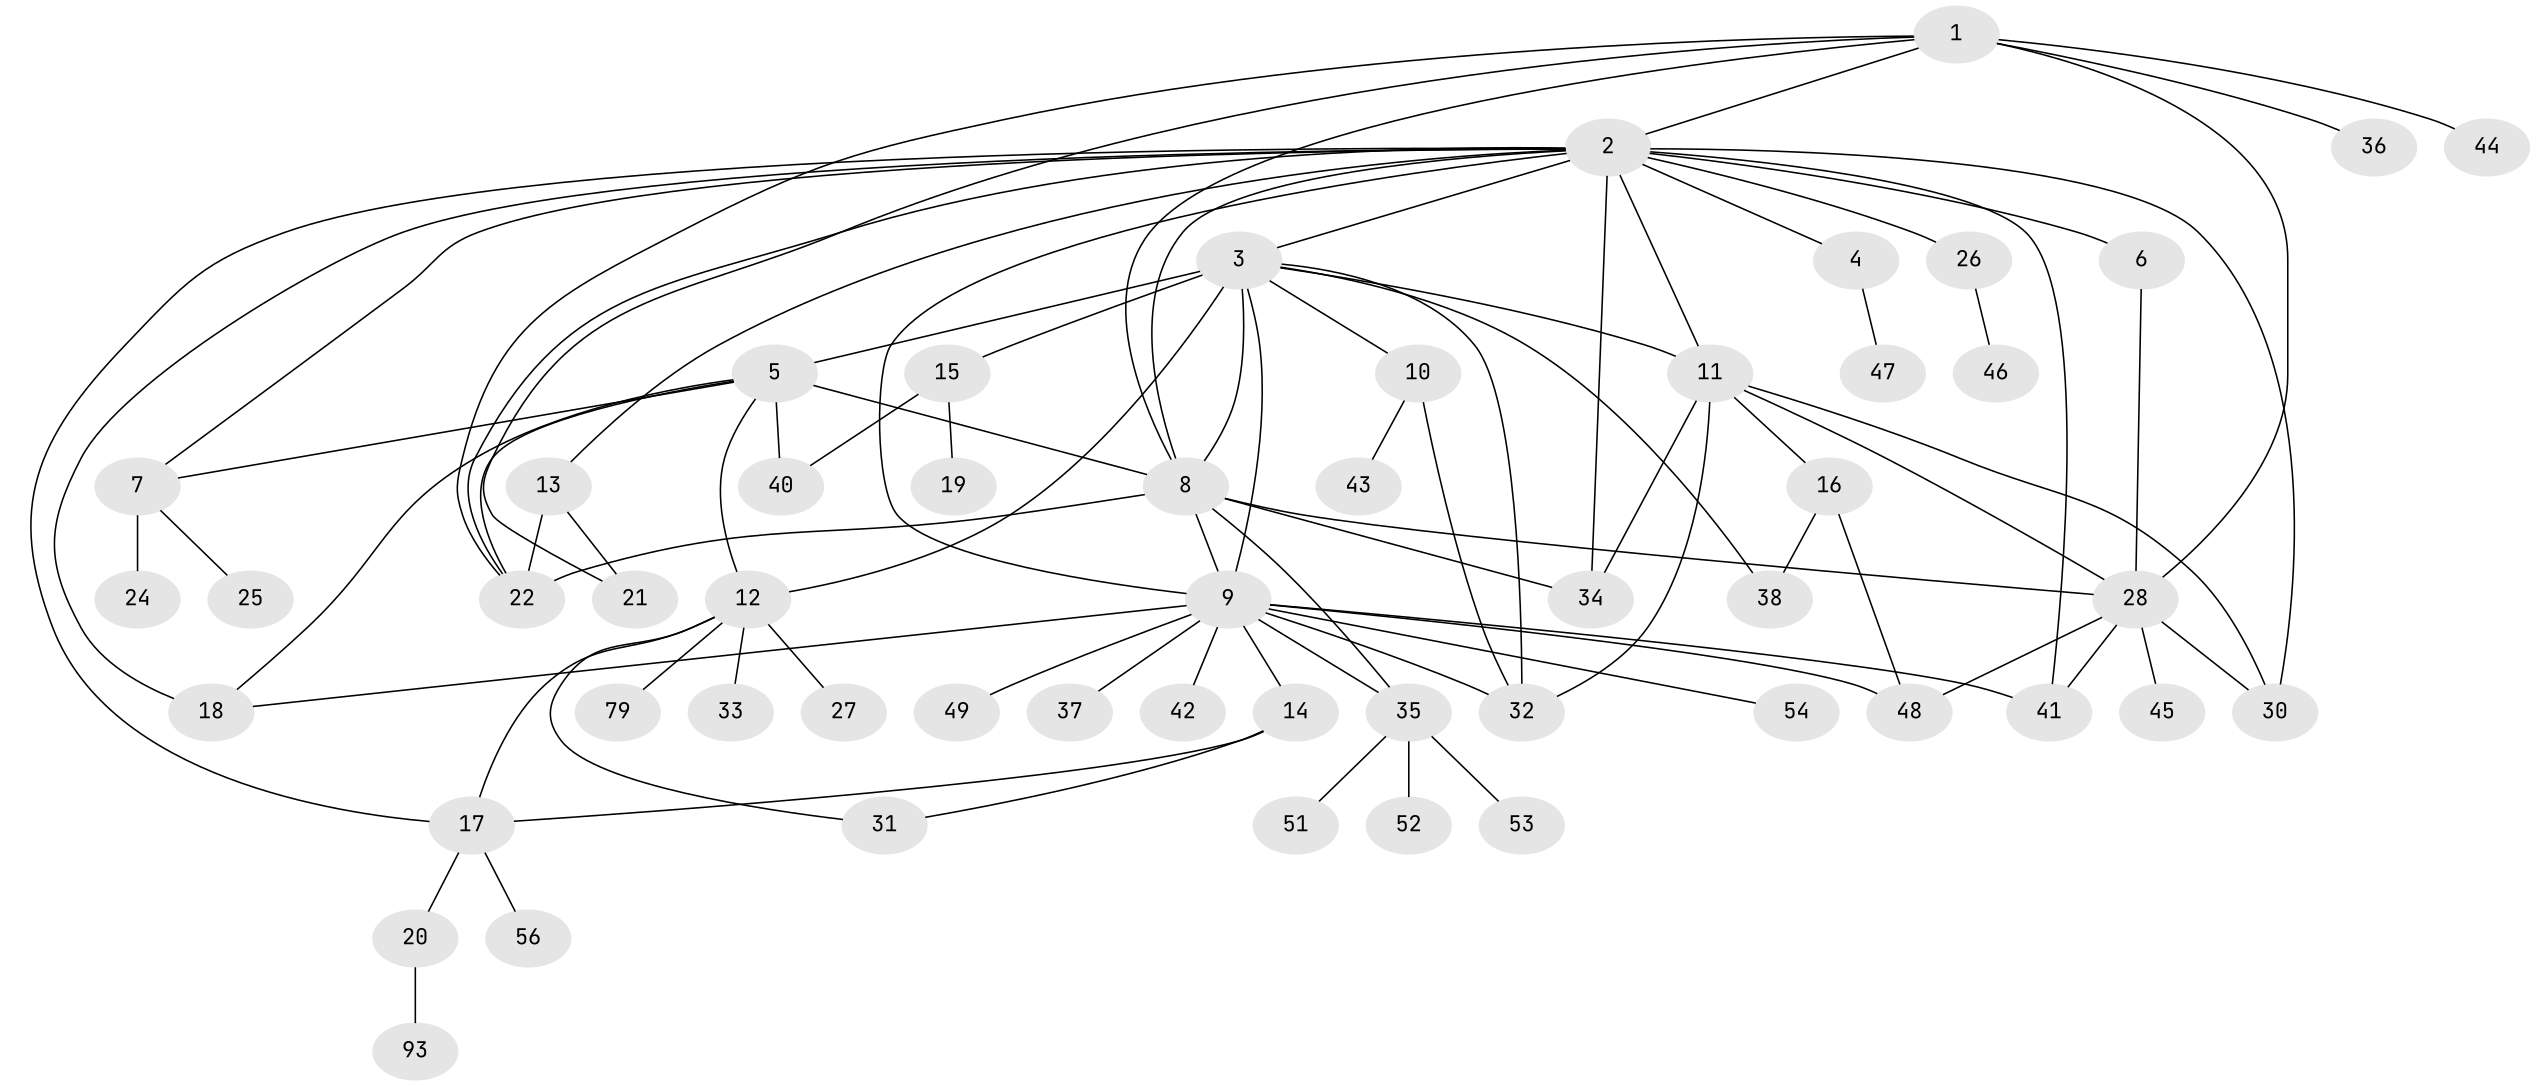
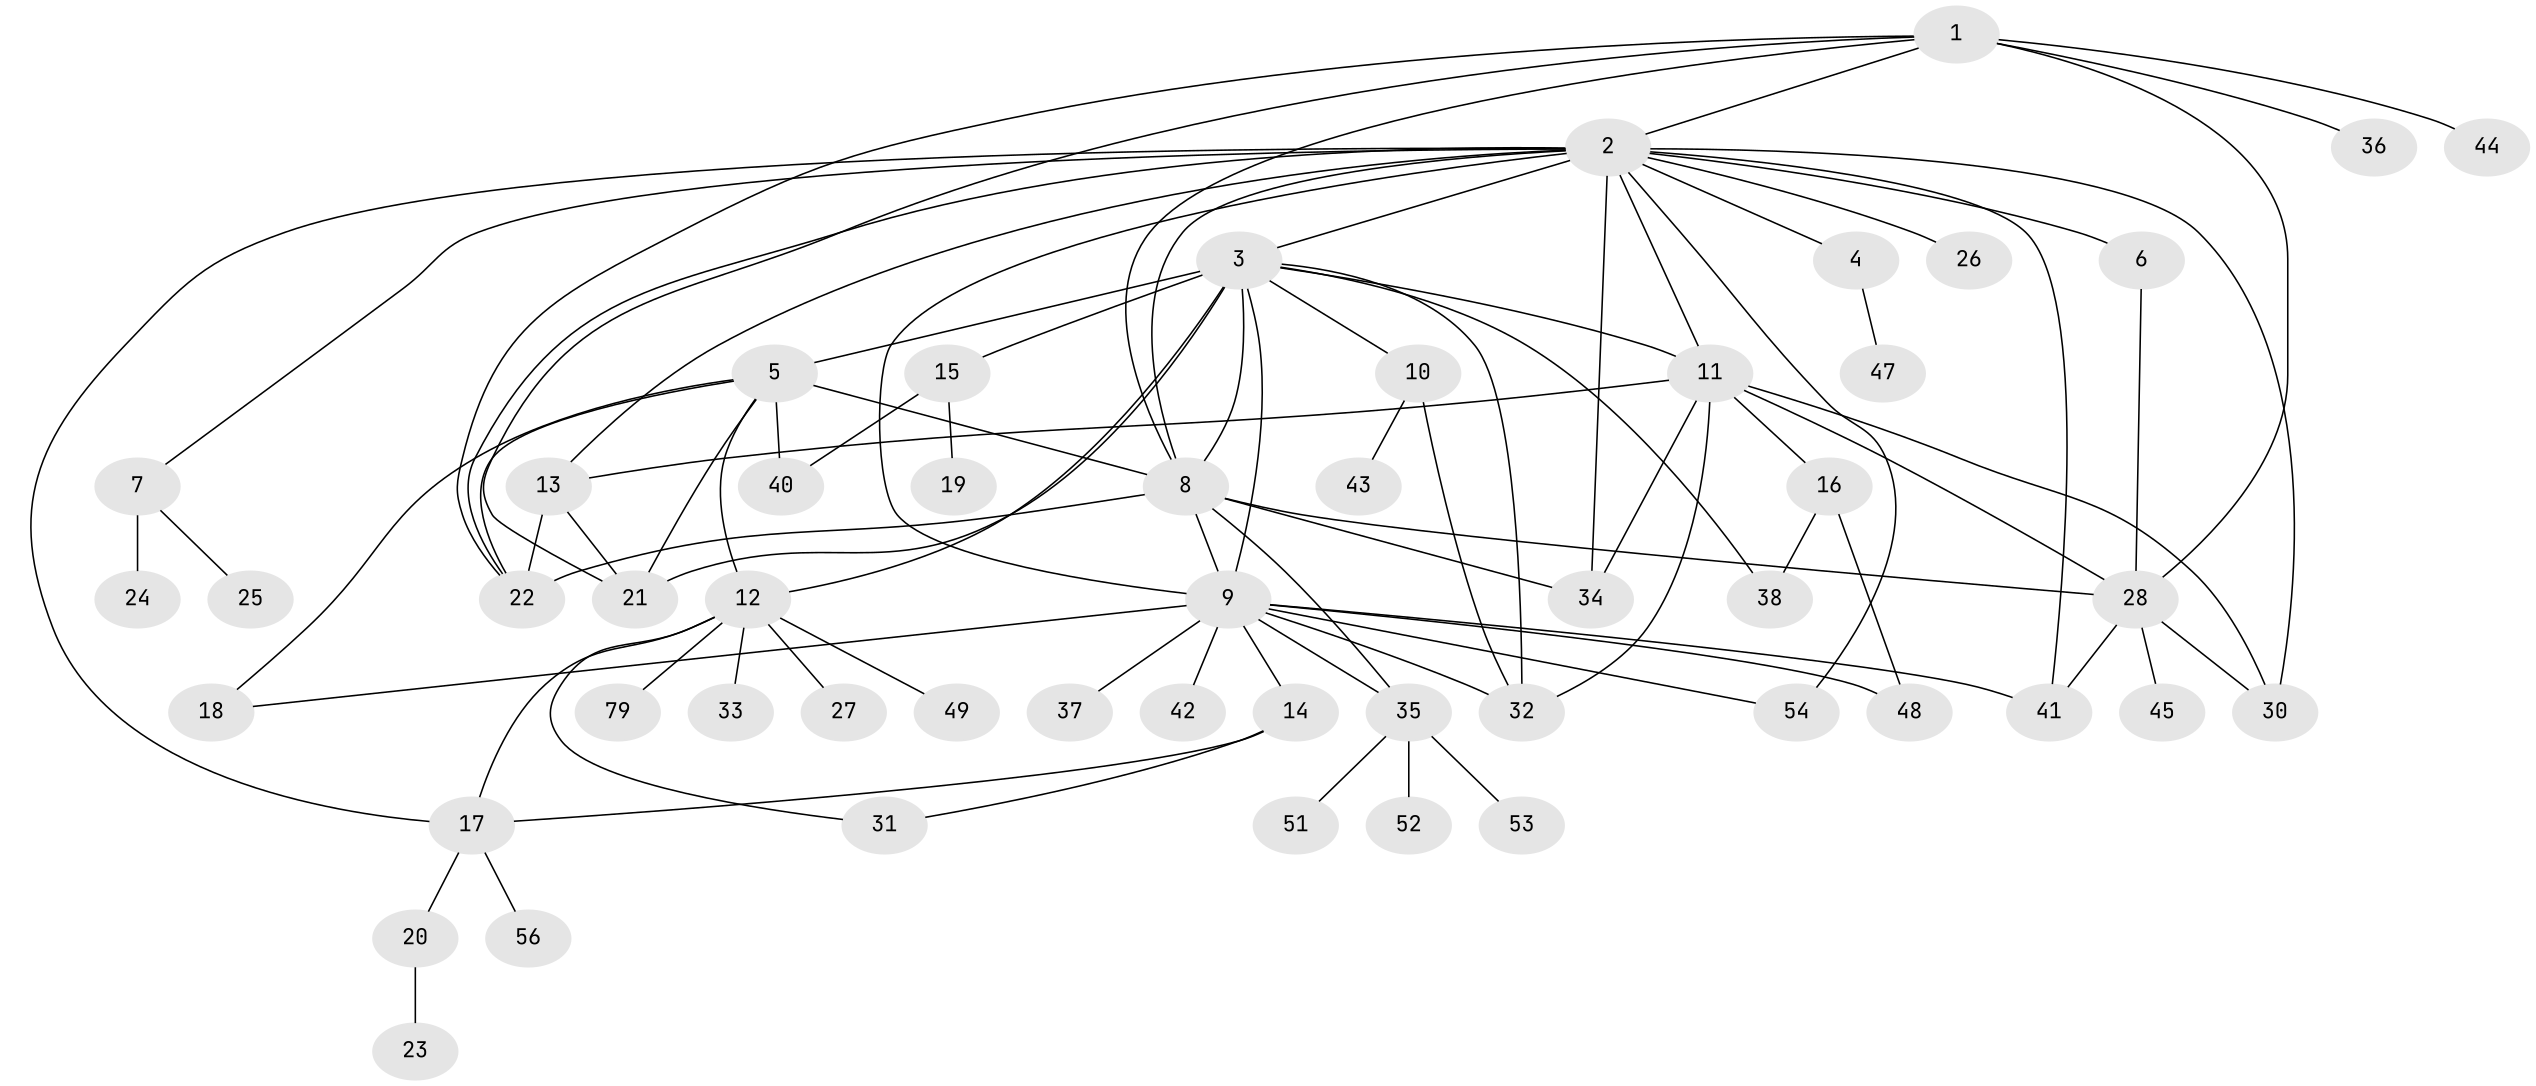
(588, 195) -> (1815, 390)
(1996, 374) -> none
none -> (1183, 423)
(456, 430) -> (699, 484)
none -> (914, 548)
(1090, 653) -> (852, 656)
(2023, 656) -> none
(415, 1052) -> (415, 1052)
